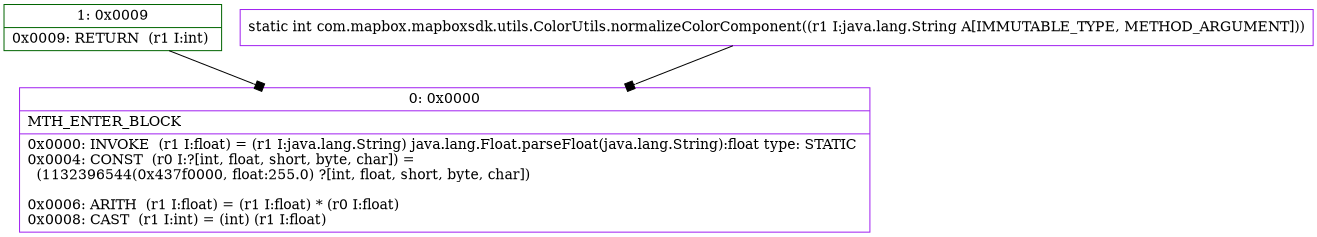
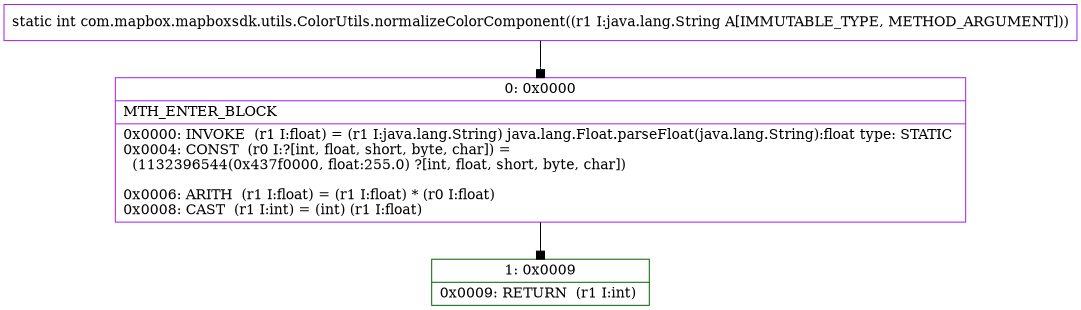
(211, 67) -> (540, 236)
